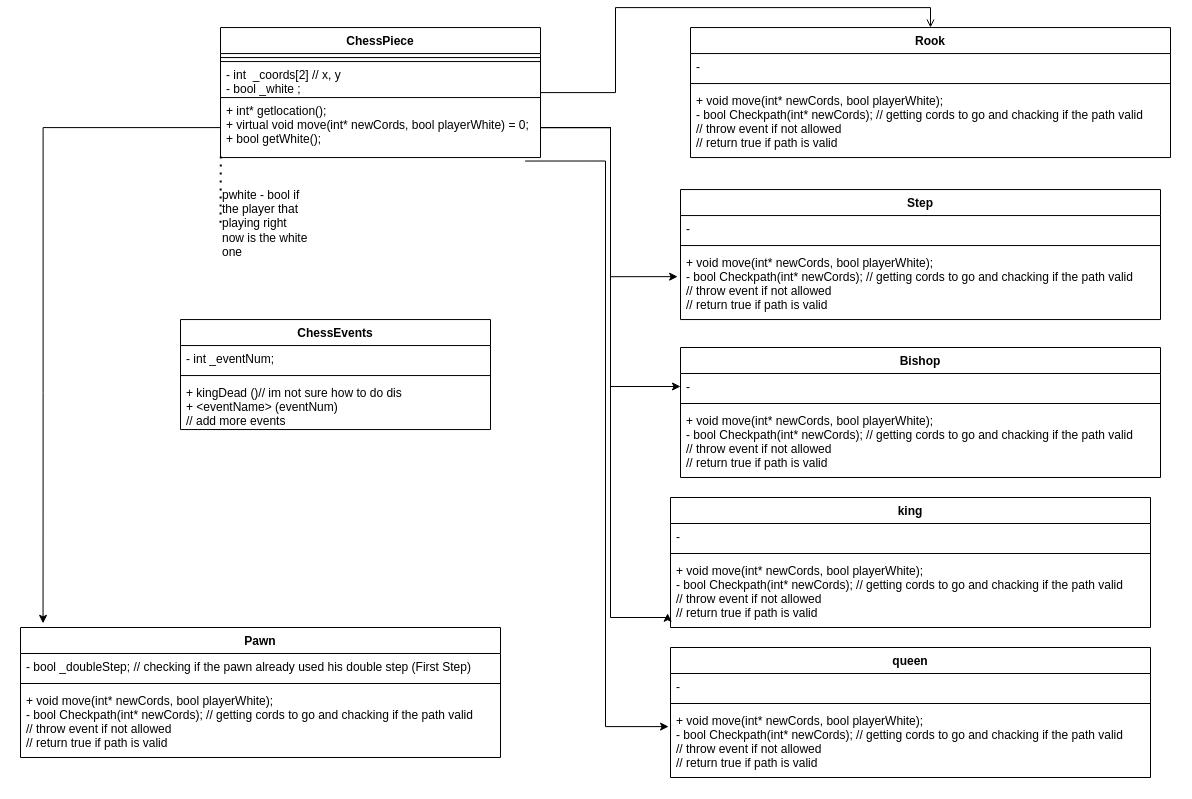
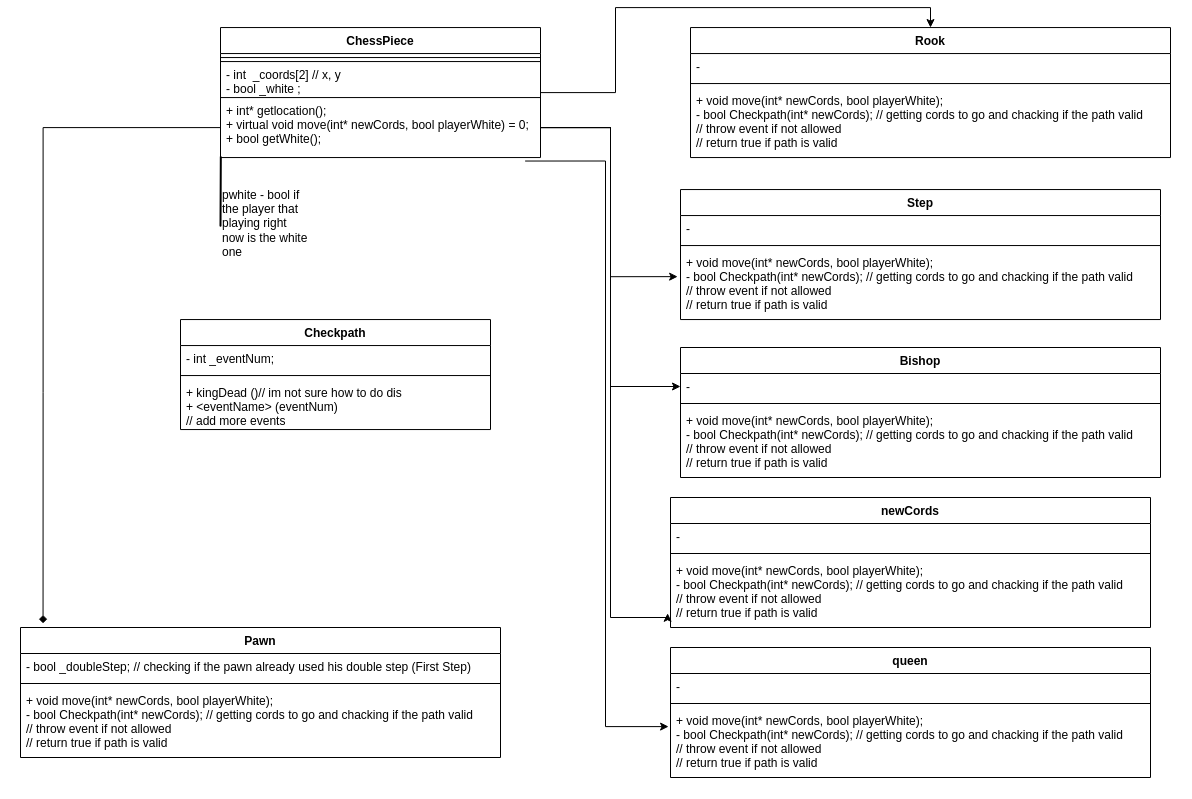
(931, 21) -> (931, 19)
(221, 194) -> (221, 194)
(335, 333) -> (335, 333)
(910, 511) -> (910, 511)
(43, 615) -> (43, 614)
